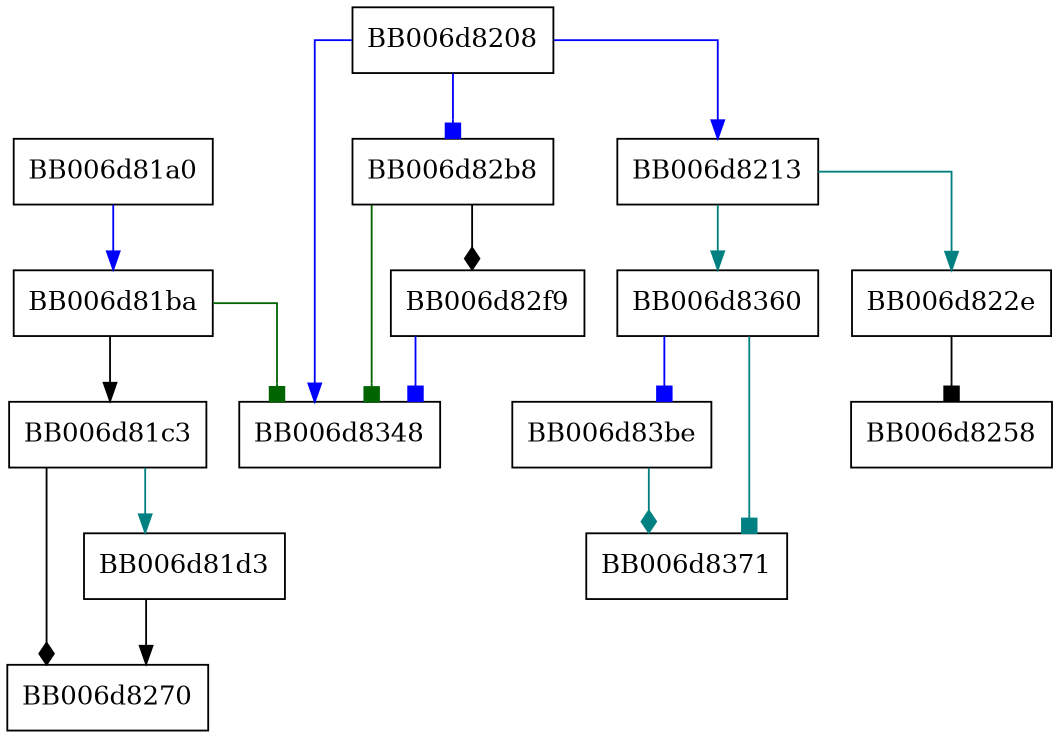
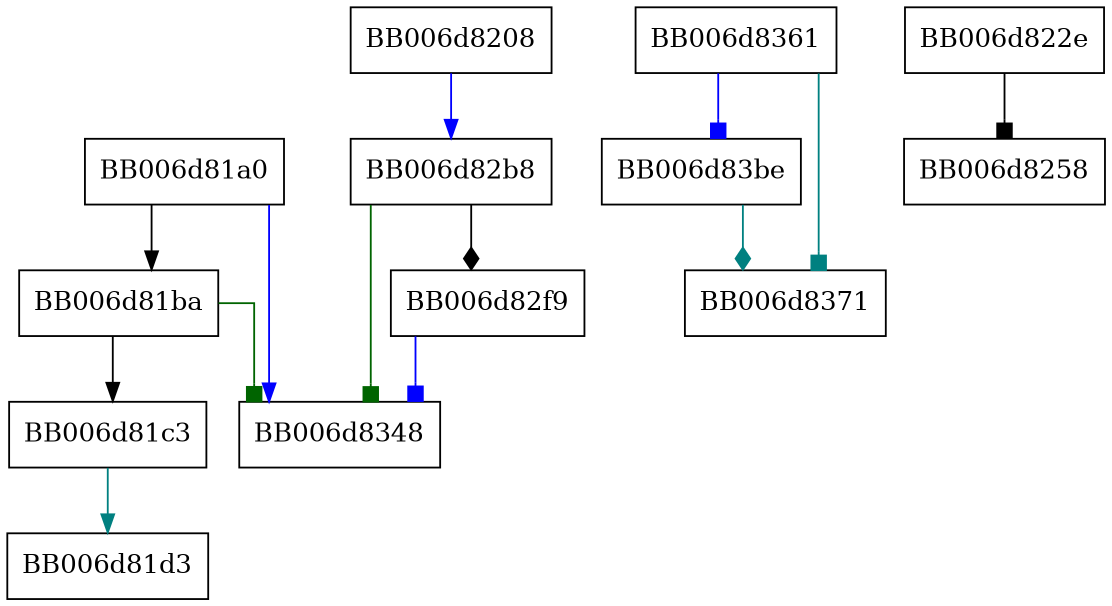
(453, 97) -> (451, 97)
(718, 172) -> none
(315, 193) -> (269, 294)
(113, 228) -> (152, 228)
(718, 303) -> (736, 40)
(108, 698) -> none
